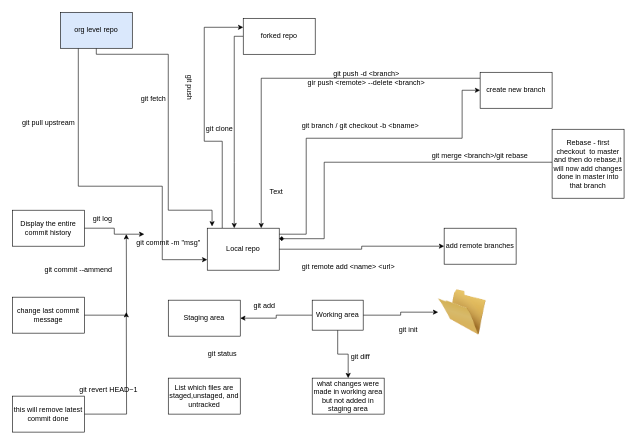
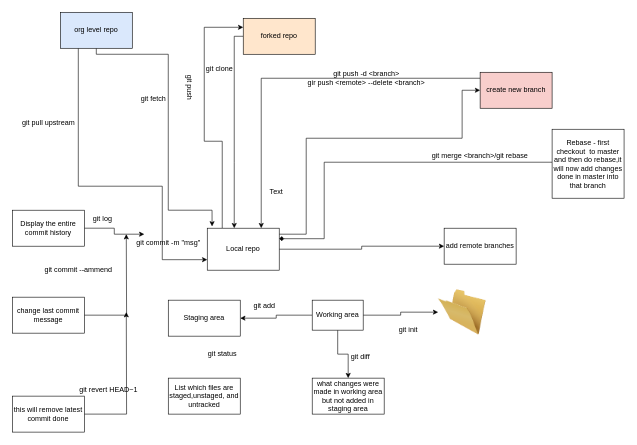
(279, 36) -> (279, 36)
(516, 90) -> (516, 90)
(360, 126) -> none
(219, 129) -> (219, 69)
(348, 267) -> none
